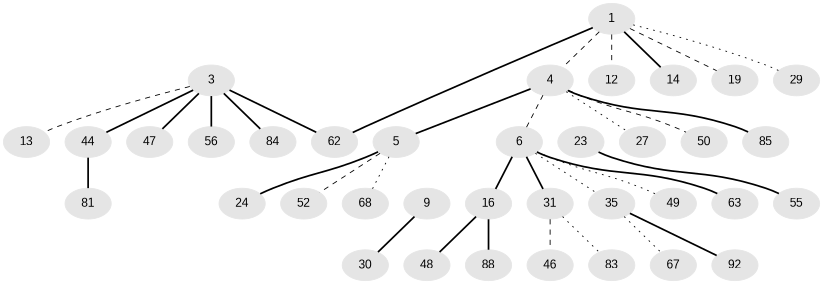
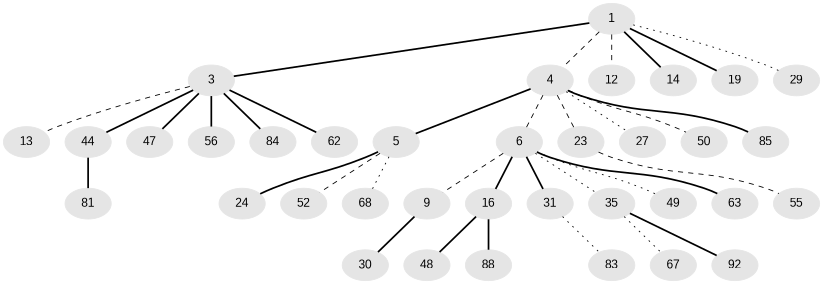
(673, 50) -> (673, 50)
(472, 79) -> (412, 50)
none -> (566, 111)
none -> (473, 173)
(689, 173) -> (689, 173)
(550, 265) -> none
